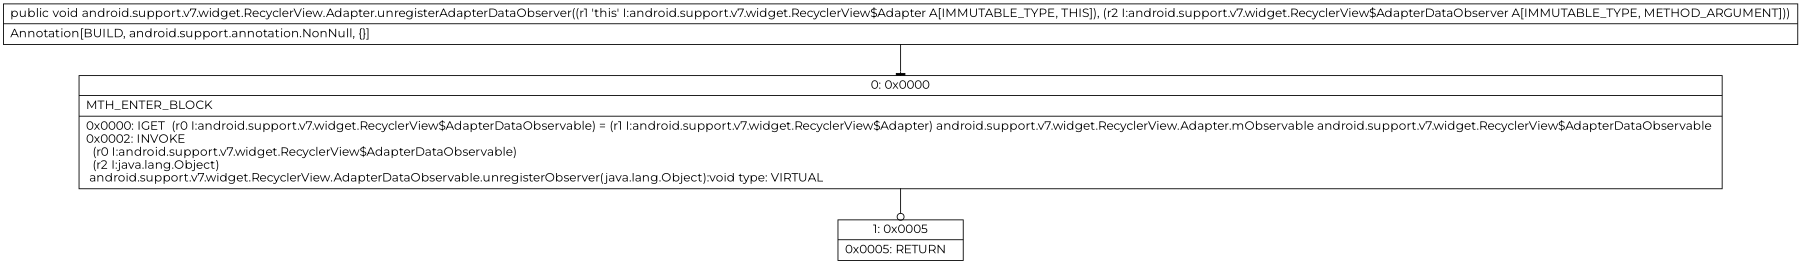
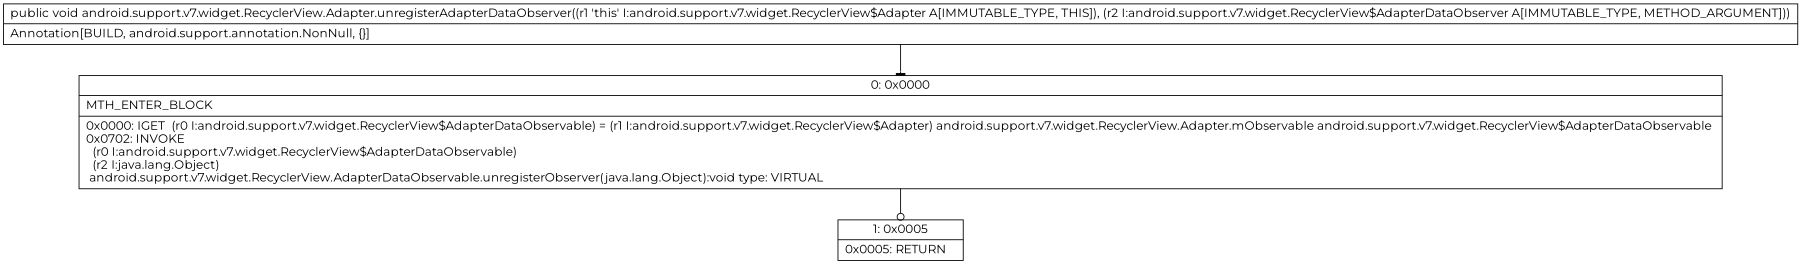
(139, 139) -> (139, 139)
